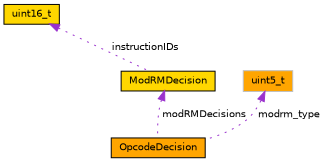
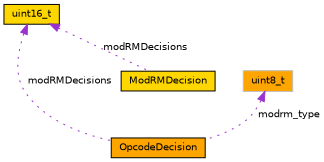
(144, 47) -> (144, 47)
(268, 81) -> (268, 81)
(158, 119) -> (39, 107)
